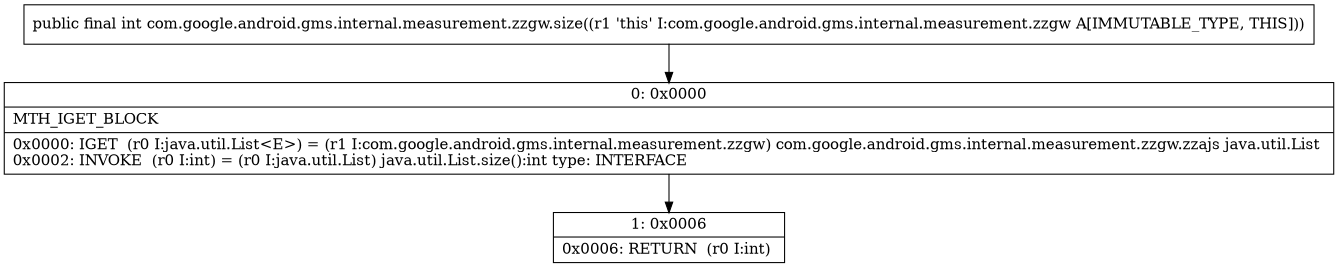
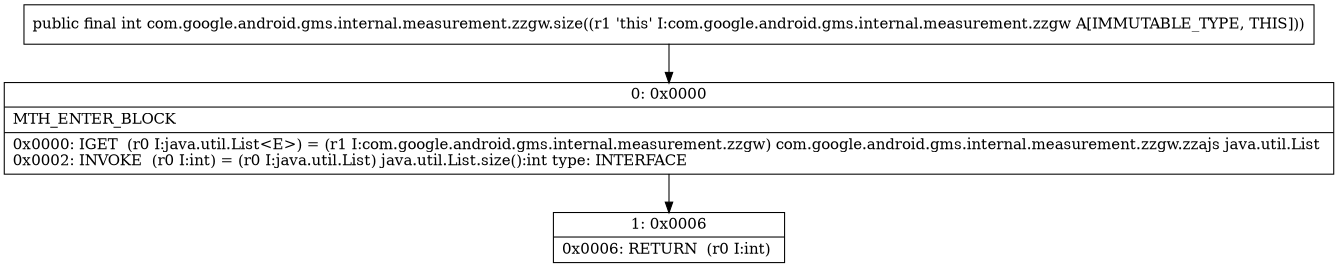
(86, 119) -> (95, 119)
